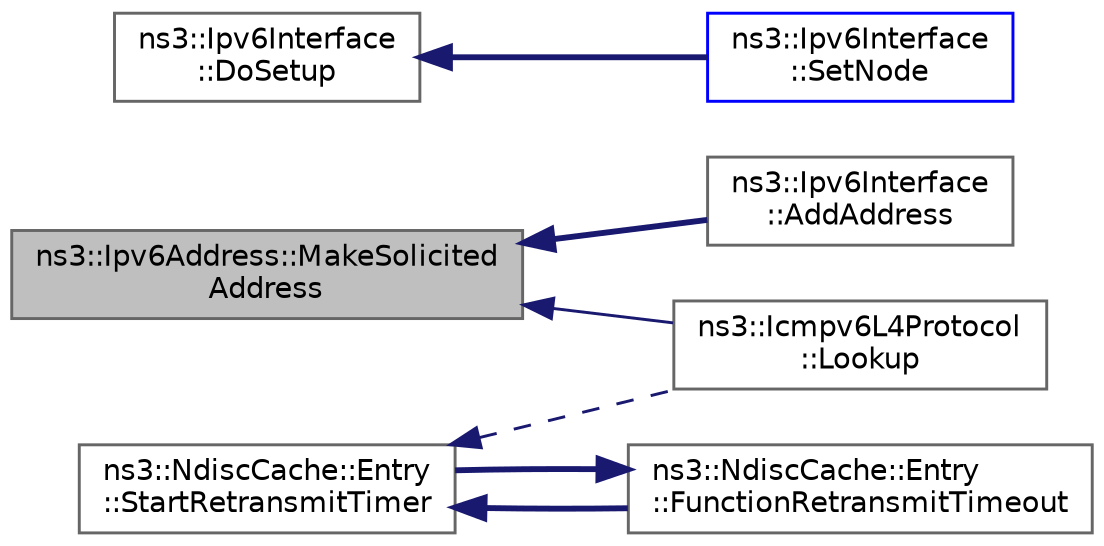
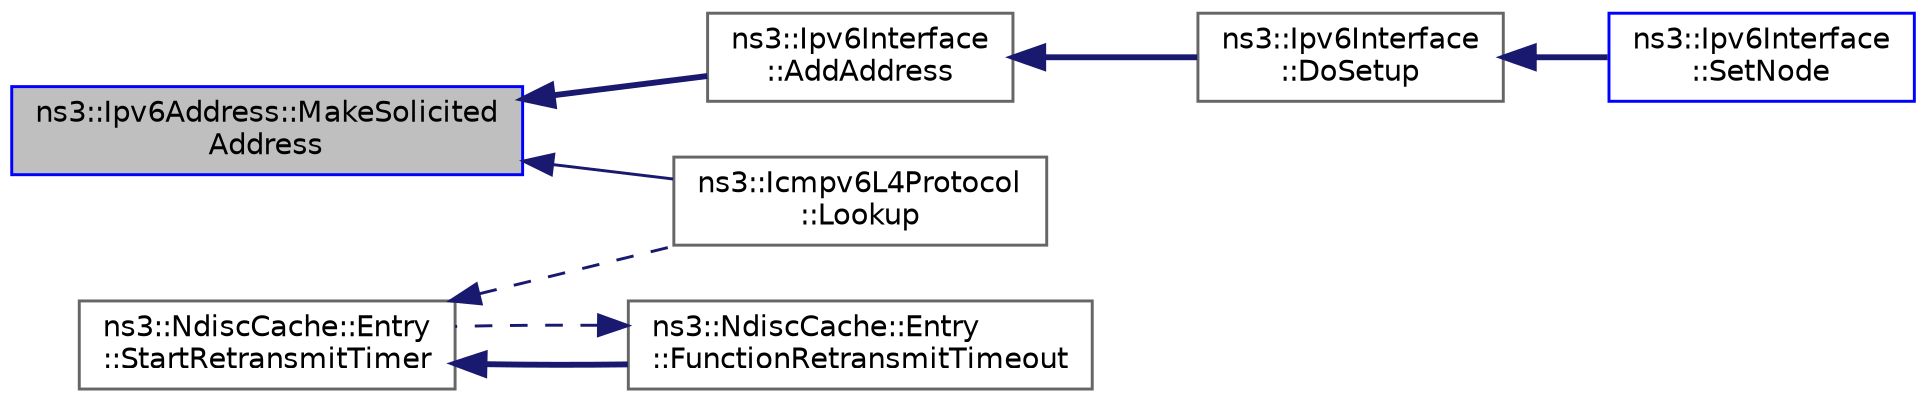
none -> (1121, 57)
(267, 275) -> (267, 131)
(527, 469) -> (527, 325)
